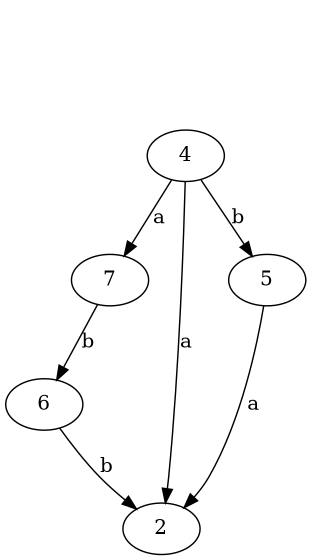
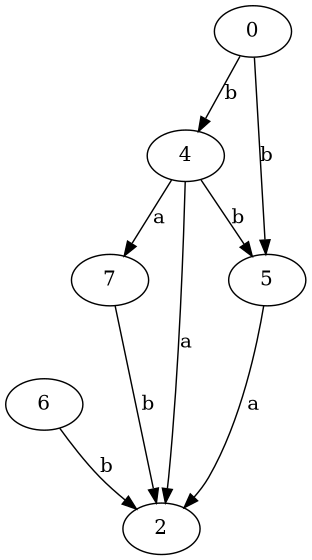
none -> (253, 31)
(81, 336) -> (134, 397)
